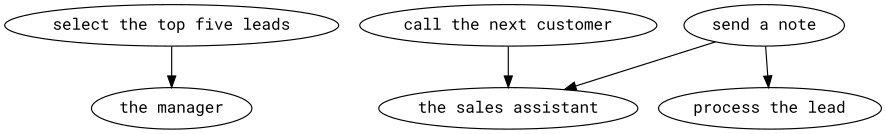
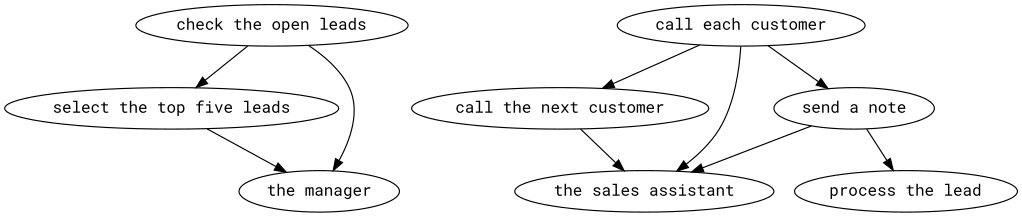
none -> (272, 25)
none -> (741, 25)
